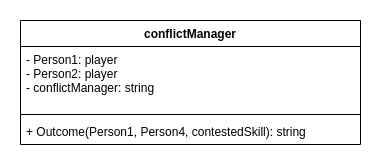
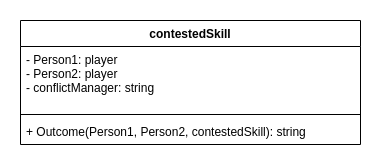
(190, 34) -> (190, 34)
(180, 132) -> (180, 132)
